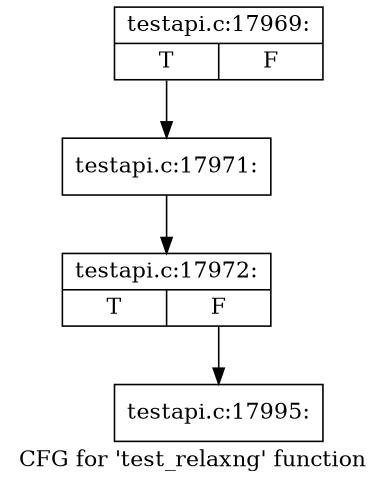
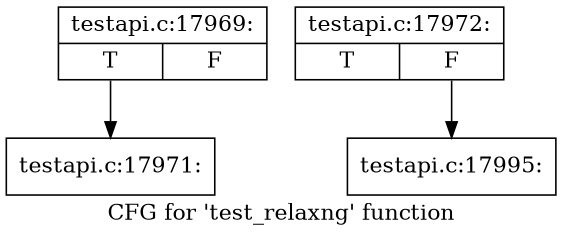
(167, 216) -> none
